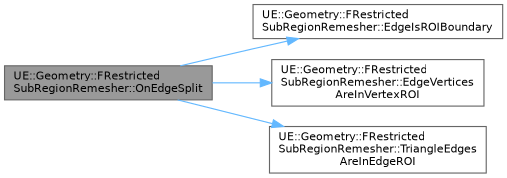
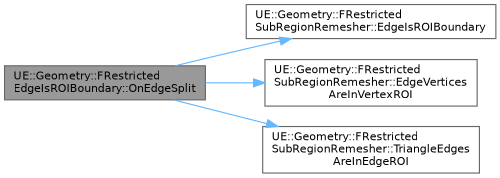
(108, 83) -> (105, 83)
